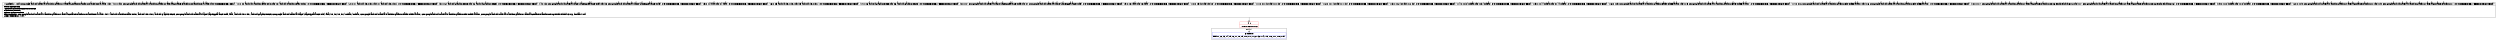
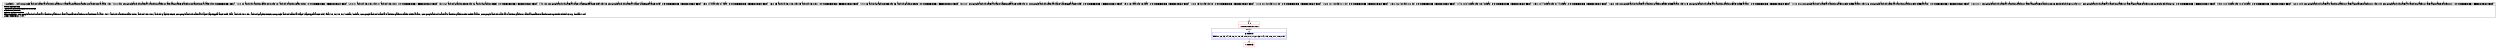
(1249, 26) -> (1249, 26)
none -> (1249, 45)
